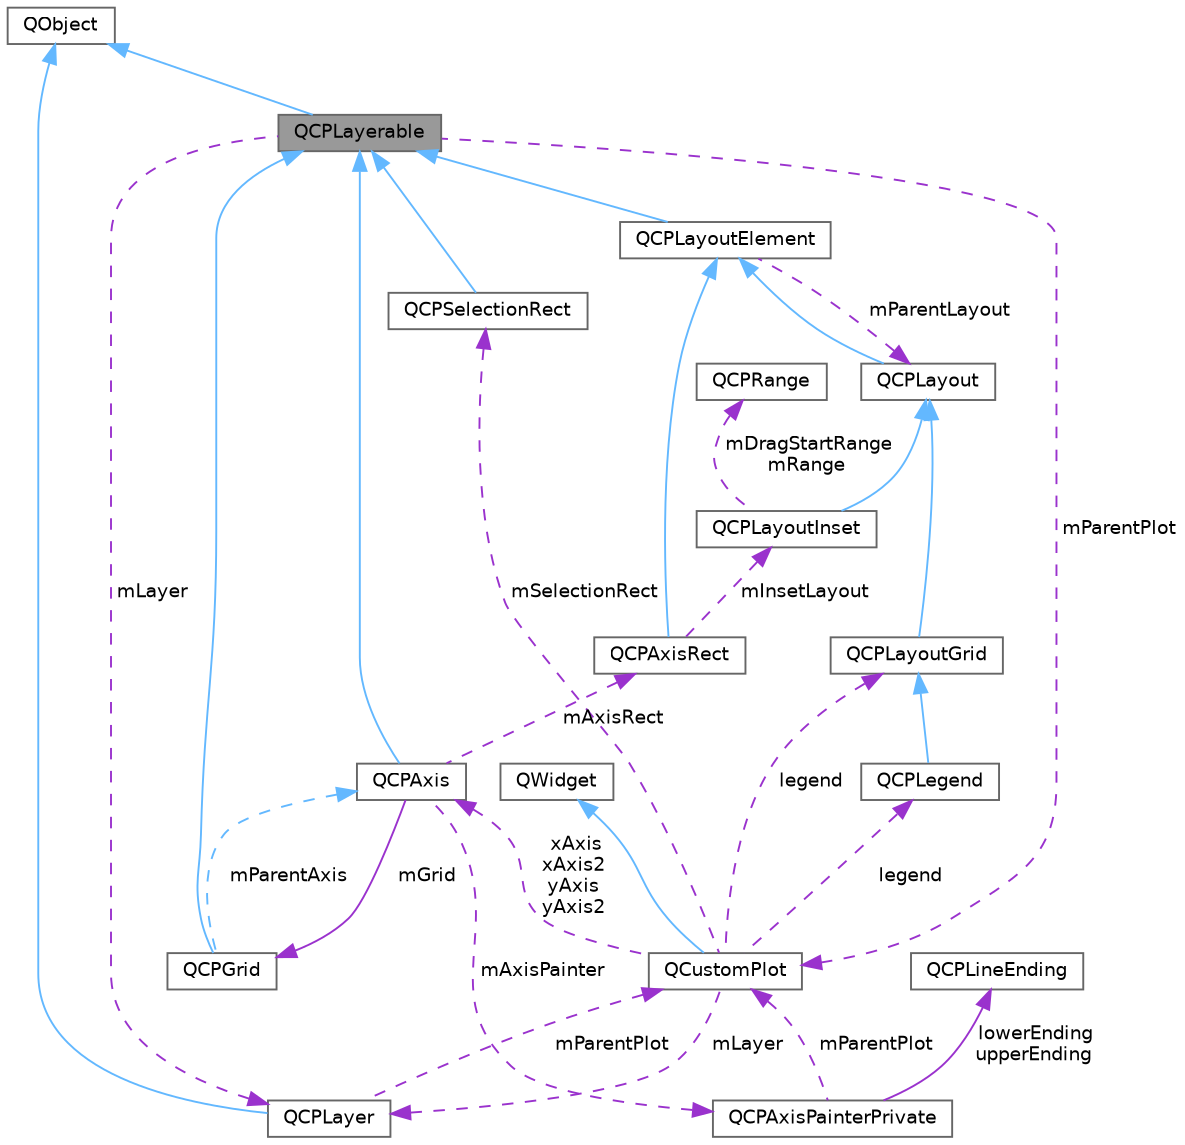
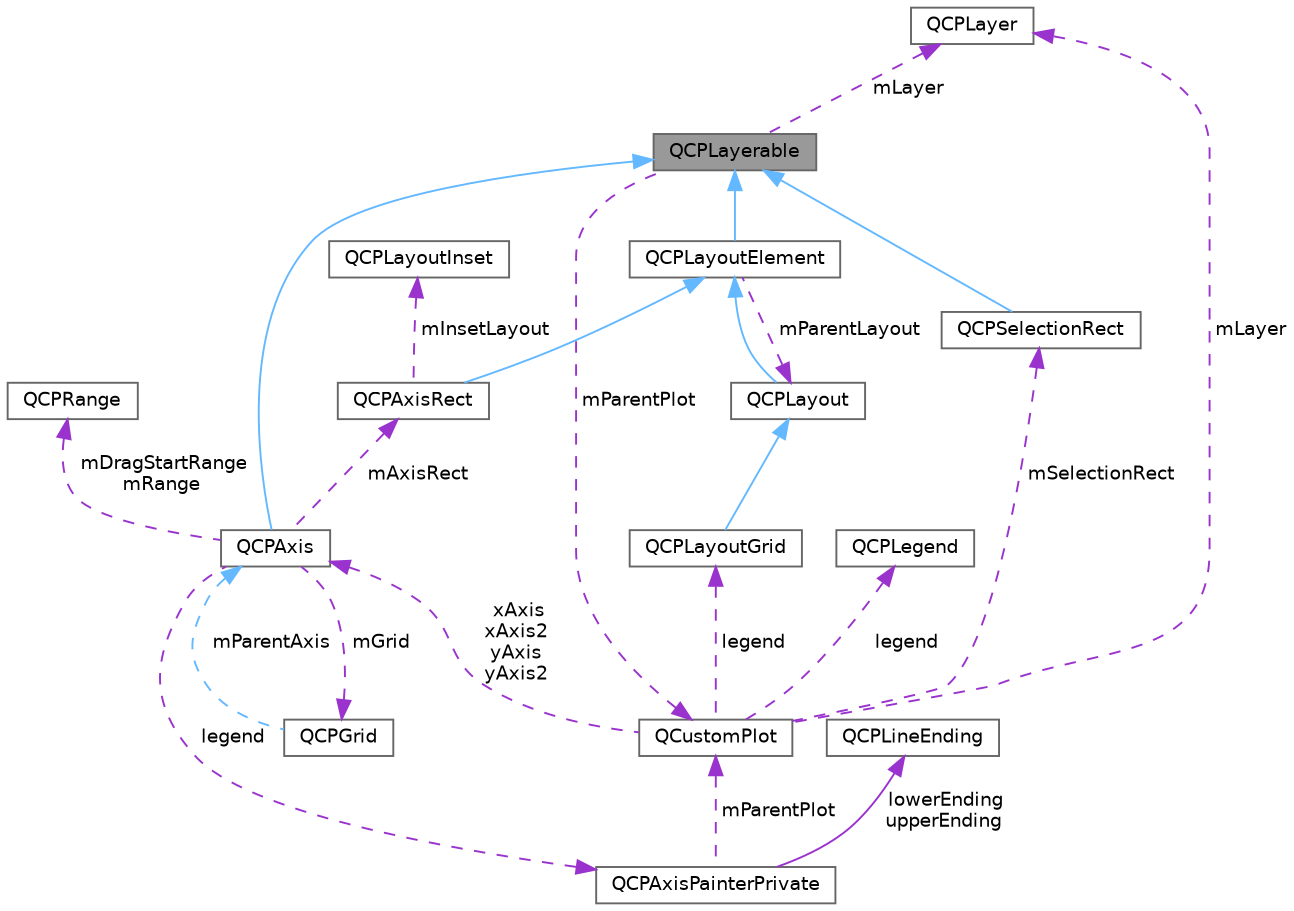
(61, 26) -> none
(716, 469) -> (116, 518)
(894, 476) -> none
(216, 542) -> none
(925, 728) -> none
(557, 782) -> none
(367, 890) -> (340, 627)
(540, 971) -> (231, 738)
(509, 1039) -> none
